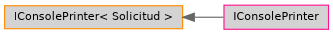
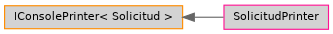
(276, 17) -> (276, 17)
